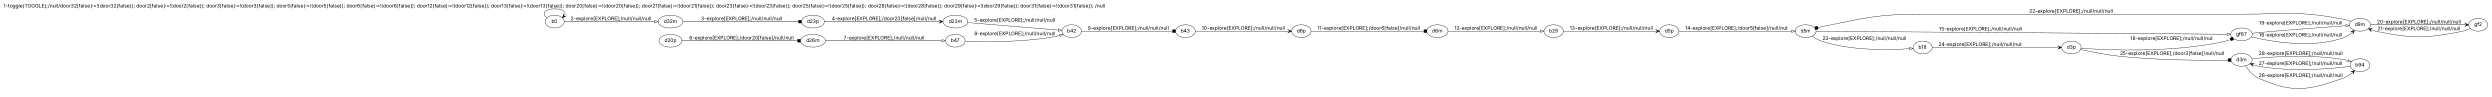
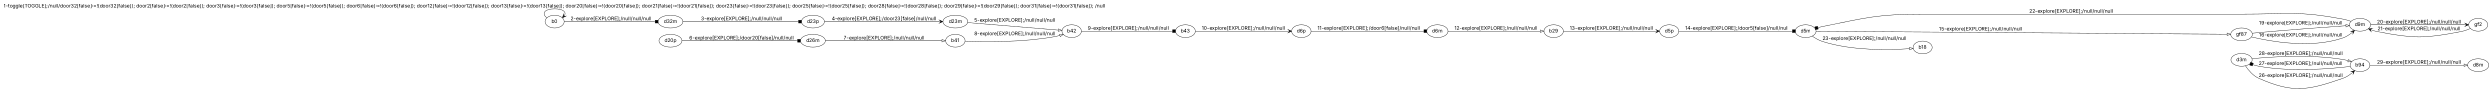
(609, 22) -> (609, 22)
(1735, 31) -> (1735, 31)
(955, 41) -> (955, 41)
(2071, 47) -> none
none -> (2478, 65)
(2302, 70) -> (2302, 70)
